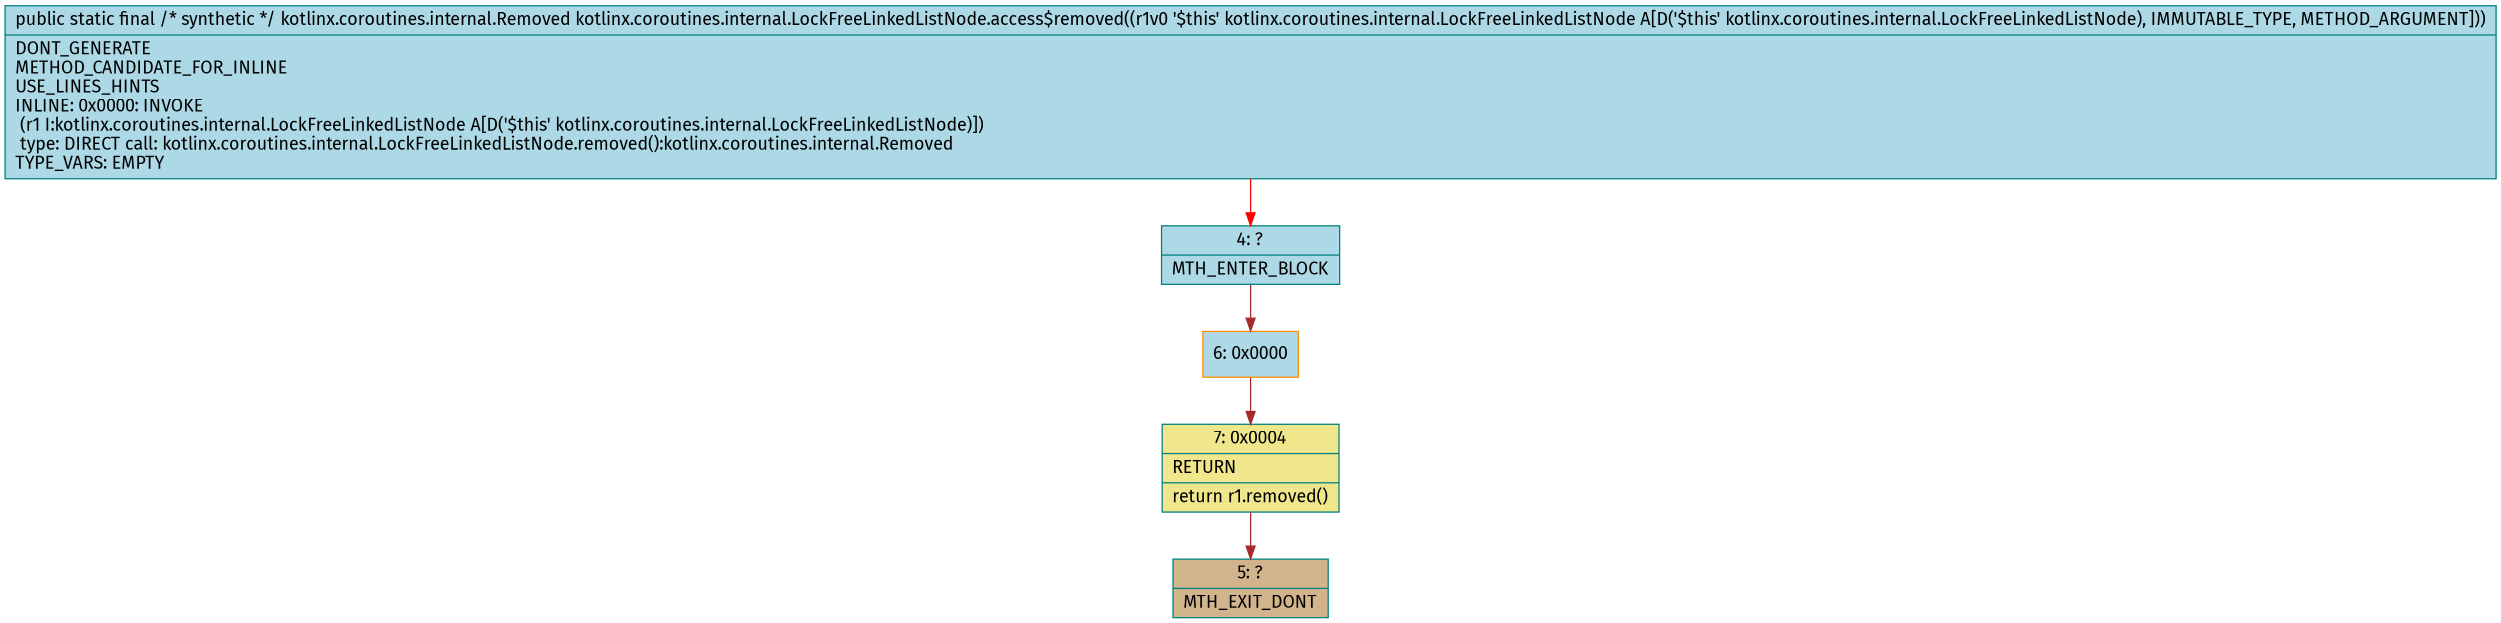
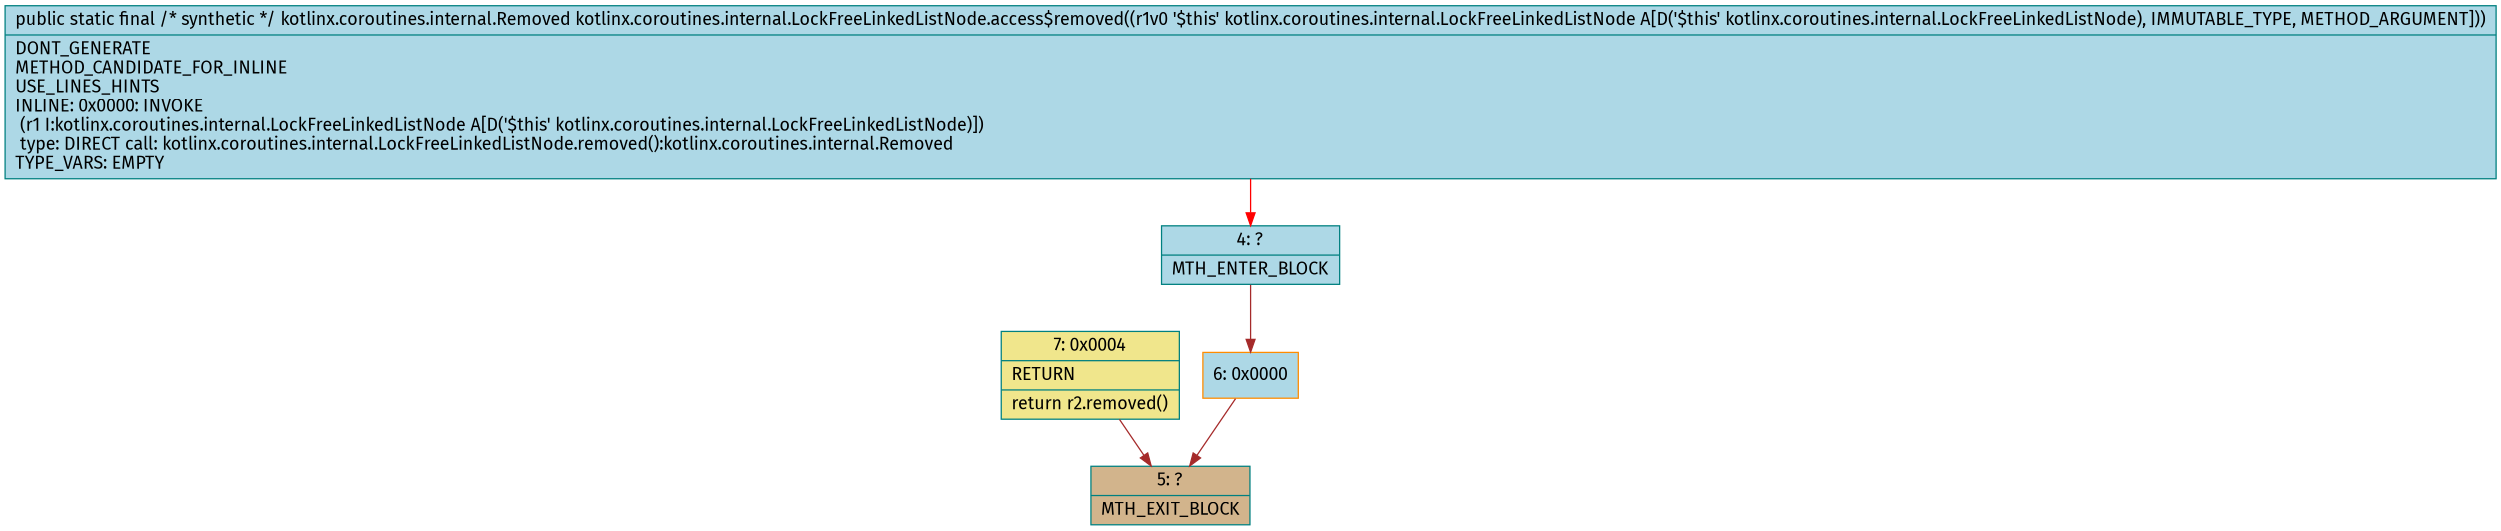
(1251, 394) -> (1216, 427)
(1251, 497) -> (1090, 404)
(1251, 602) -> (1170, 510)
